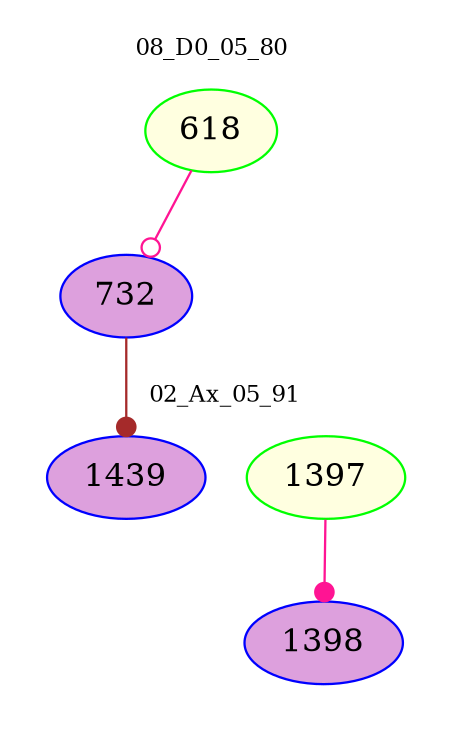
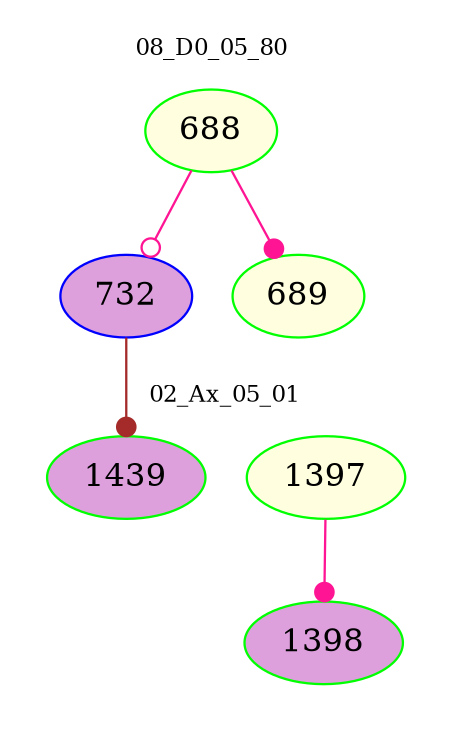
(211, 131) -> (211, 131)
none -> (298, 296)
(225, 396) -> (225, 396)
(126, 478) -> (126, 478)
(324, 643) -> (324, 643)
